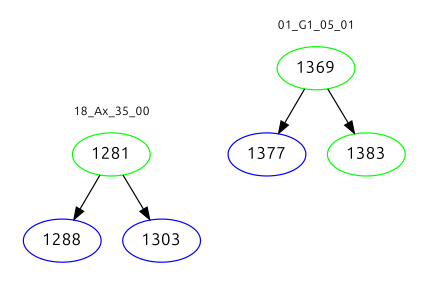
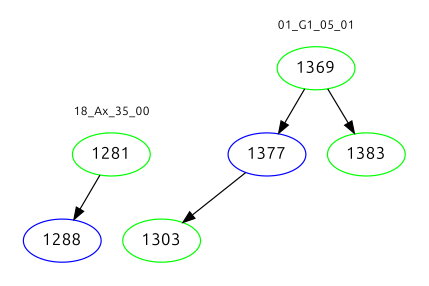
(133, 192) -> (219, 194)
(162, 241) -> (162, 241)
